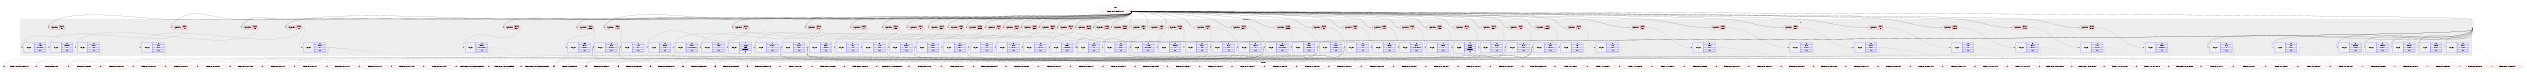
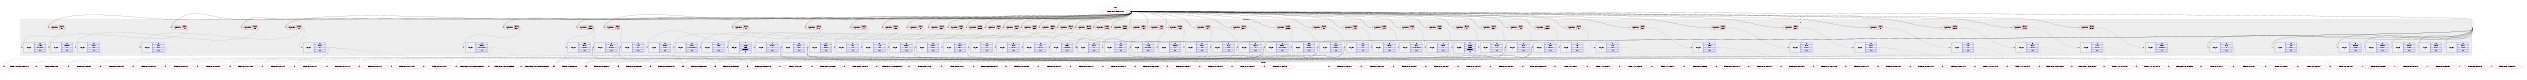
(1312, 67) -> none
